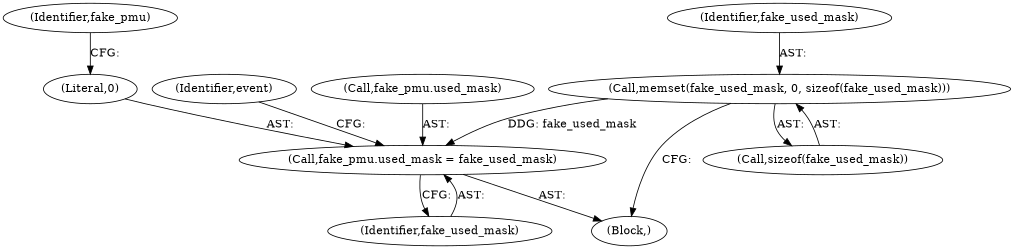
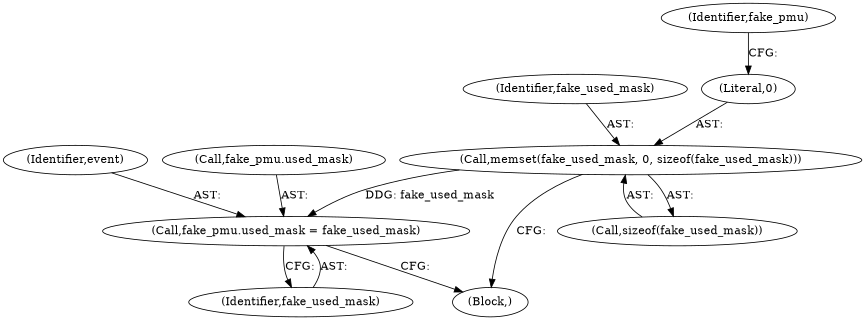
(235, 123) -> (694, 122)
(353, 125) -> (209, 196)
(554, 196) -> (417, 267)
